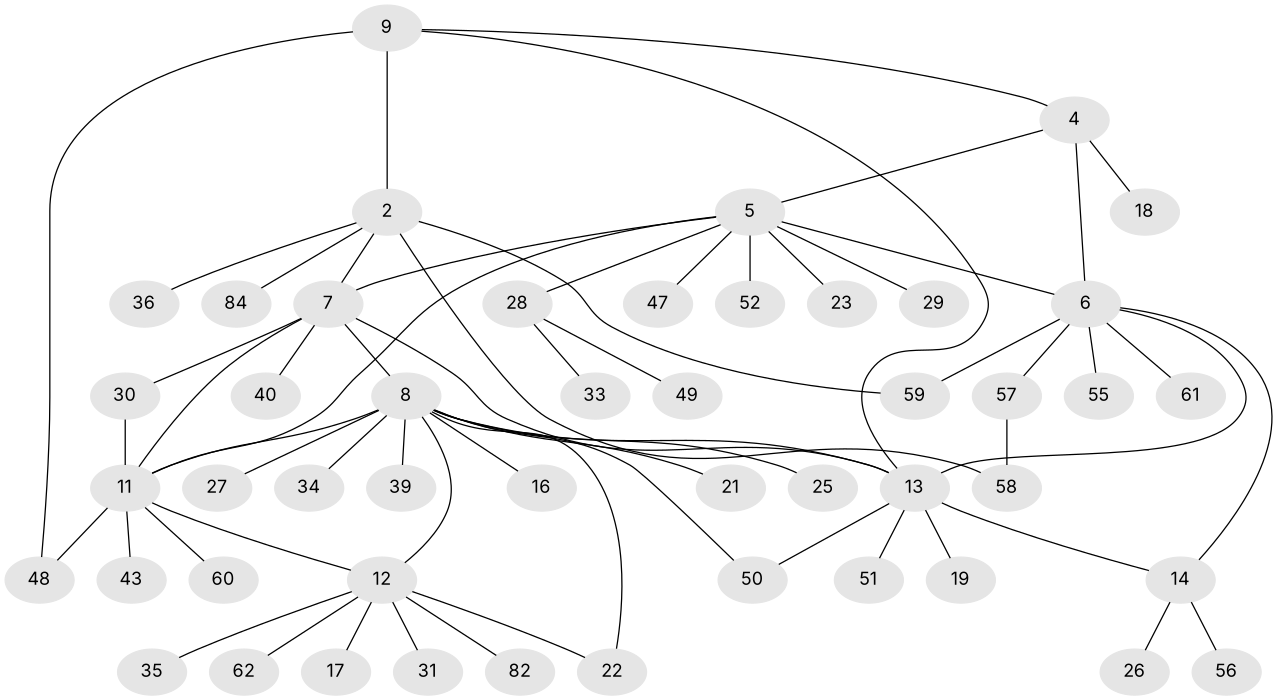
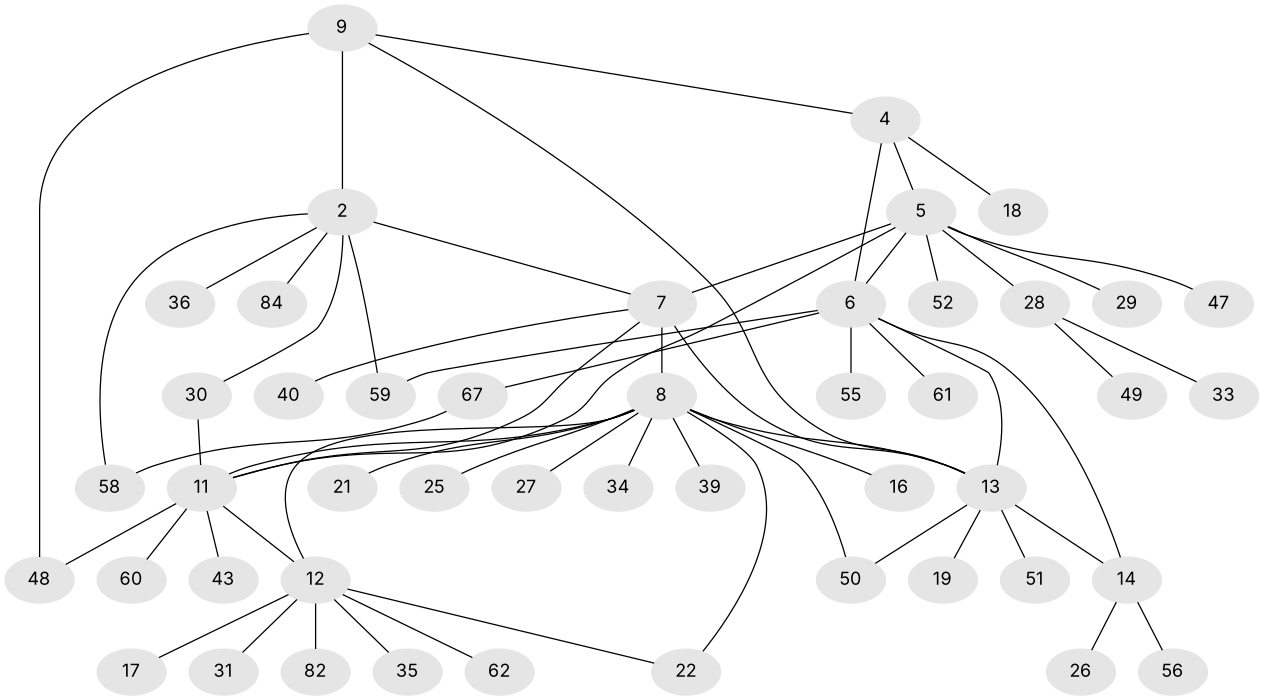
(842, 304) -> none
(228, 351) -> (313, 331)
(1007, 396) -> (473, 396)
